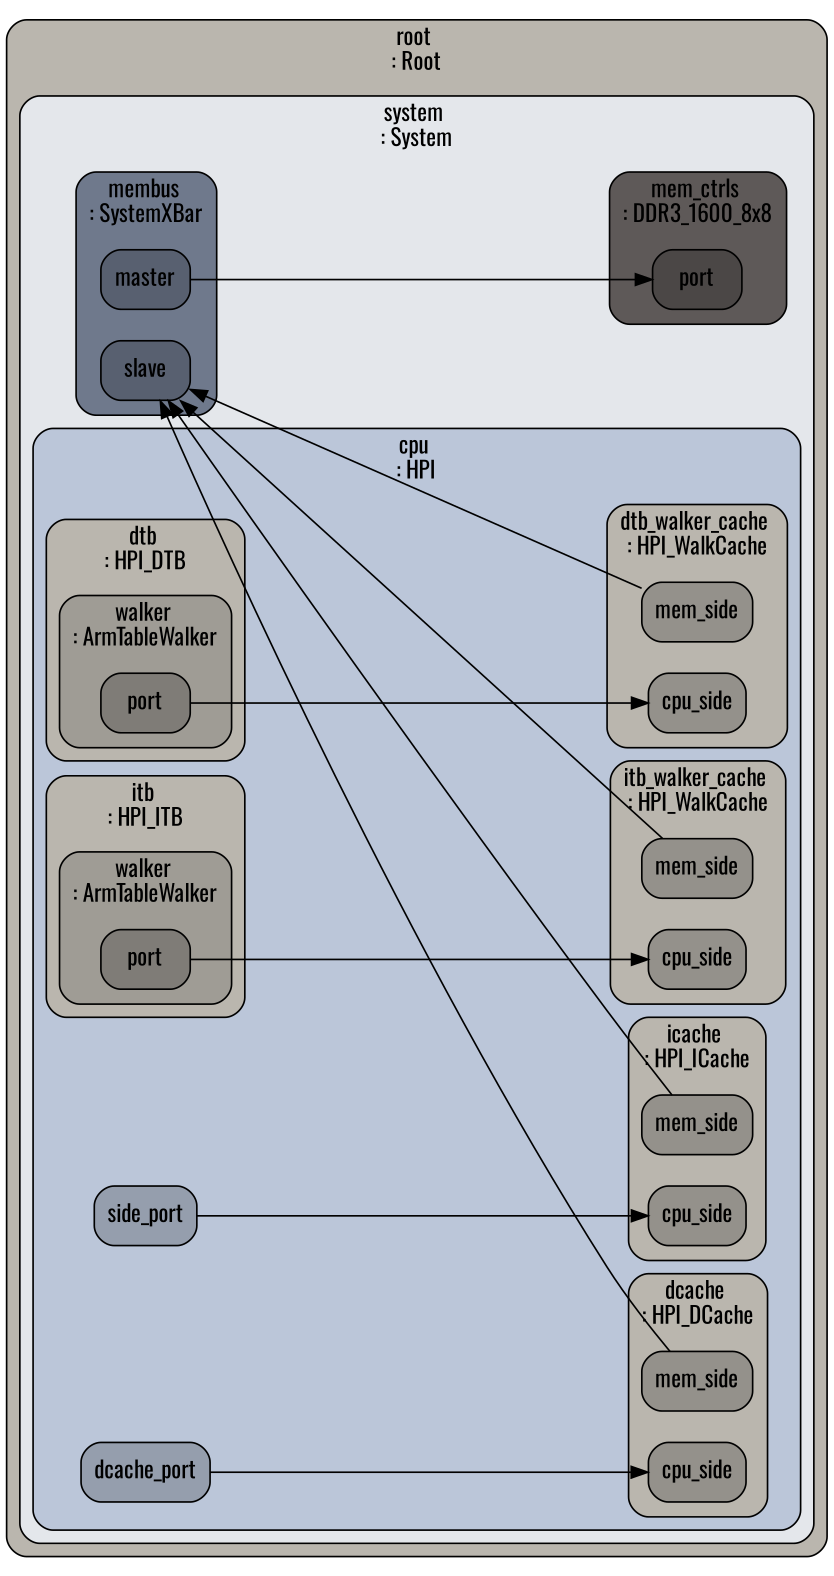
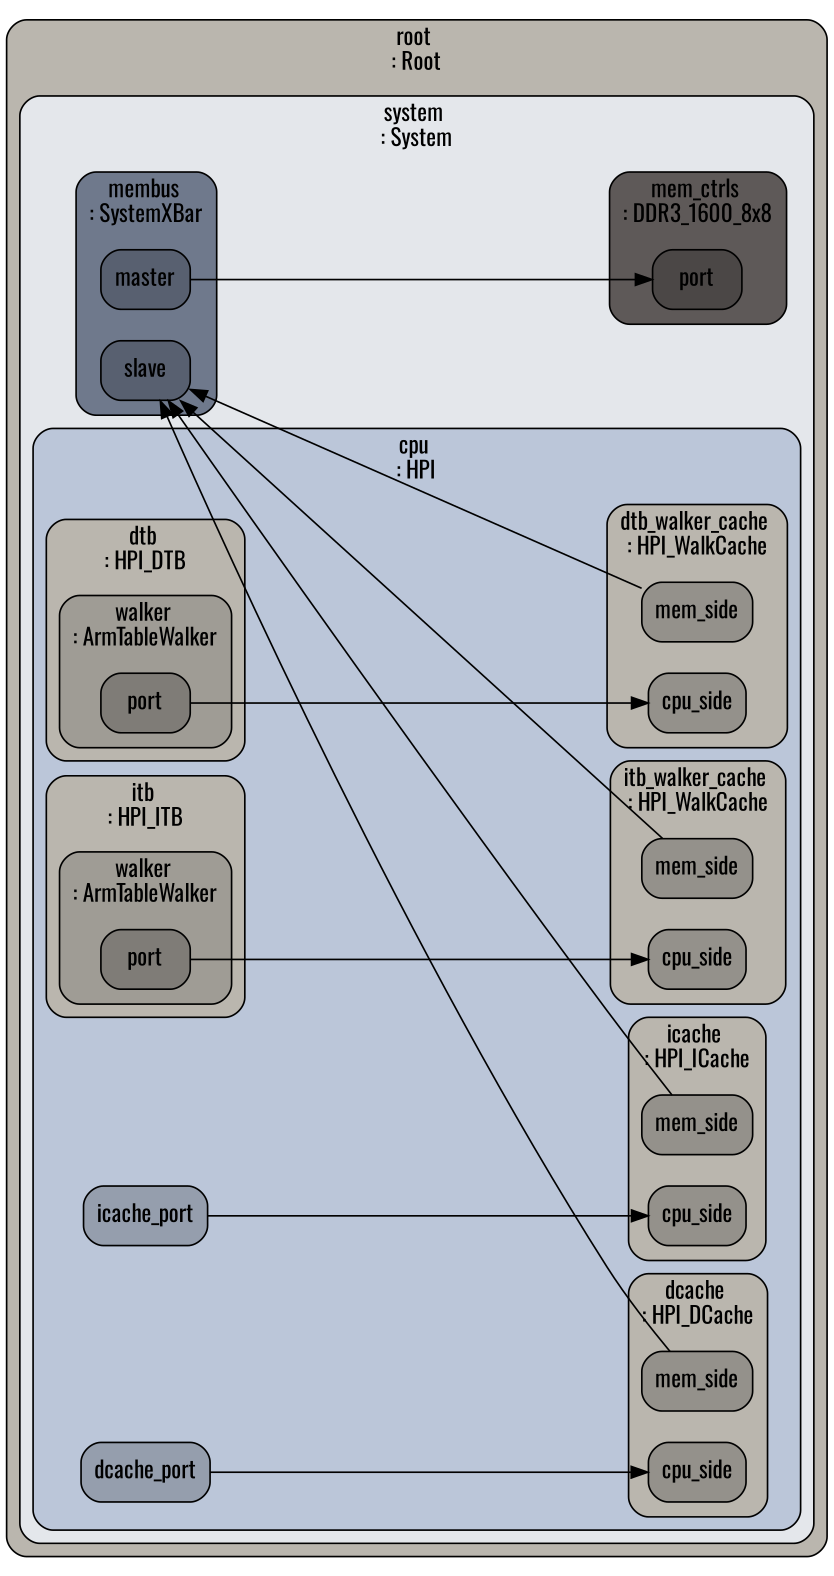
(146, 1216) -> (146, 1216)
